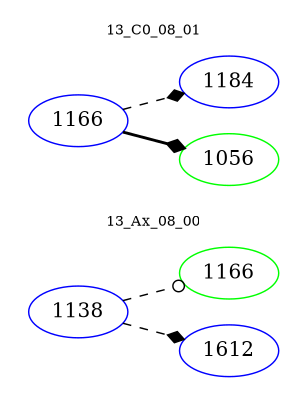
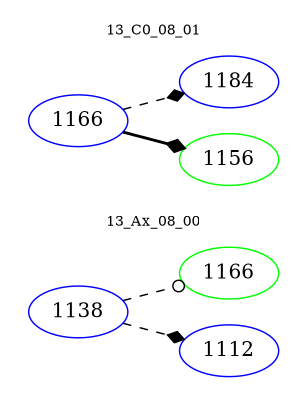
(229, 160) -> (229, 160)
(229, 351) -> (229, 351)
